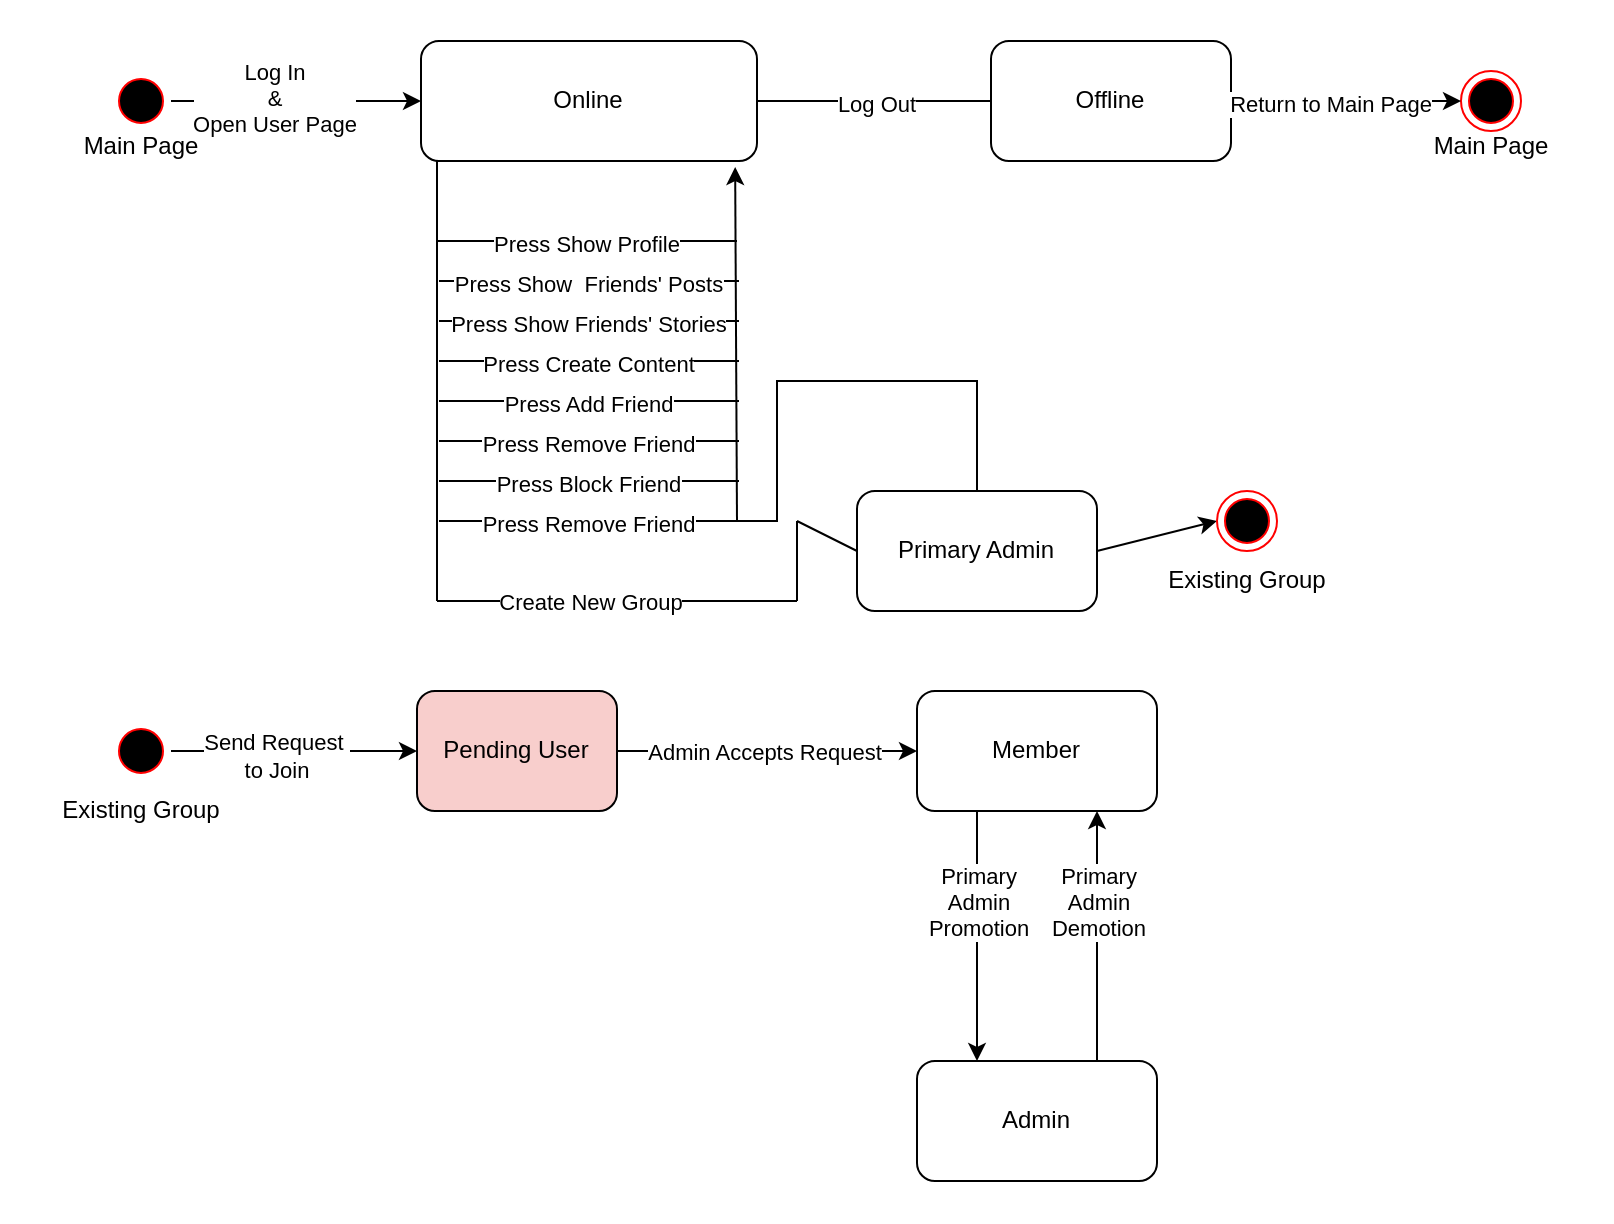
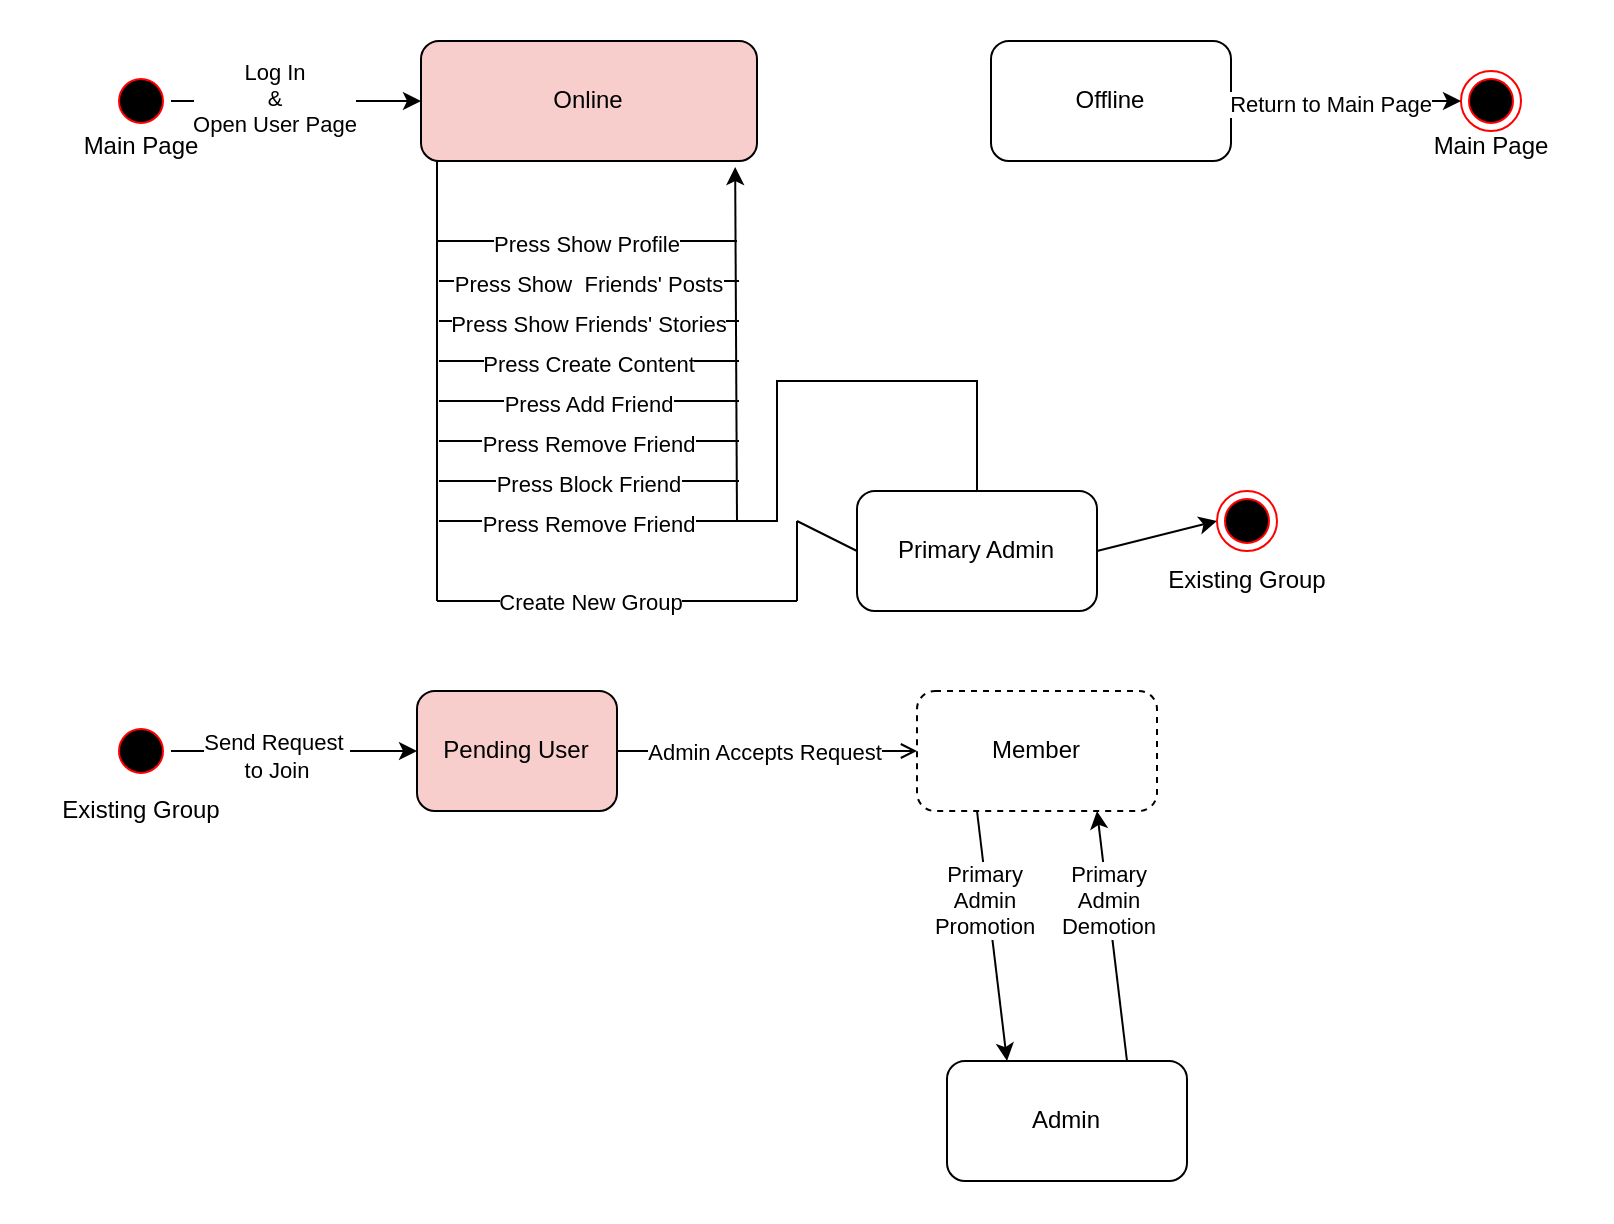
(589, 101) -> (589, 101)
(874, 101) -> none
(902, 751) -> (905, 751)
(1037, 751) -> (1037, 751)
(1037, 1121) -> (1067, 1121)
